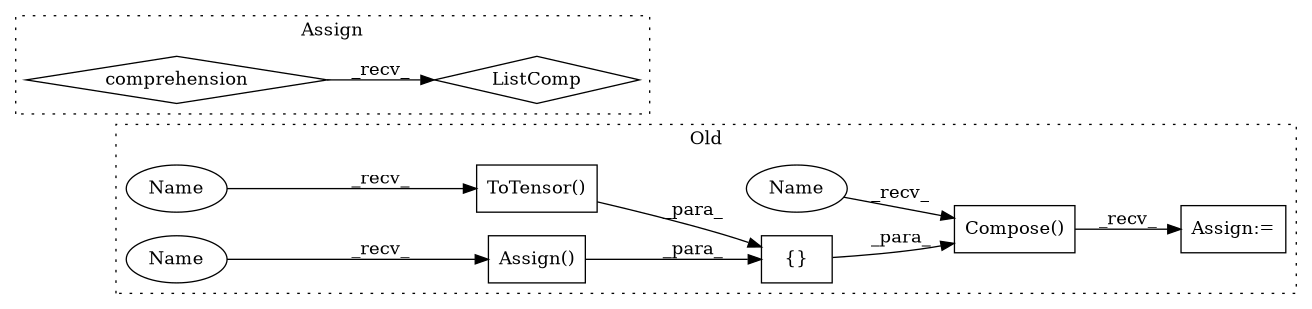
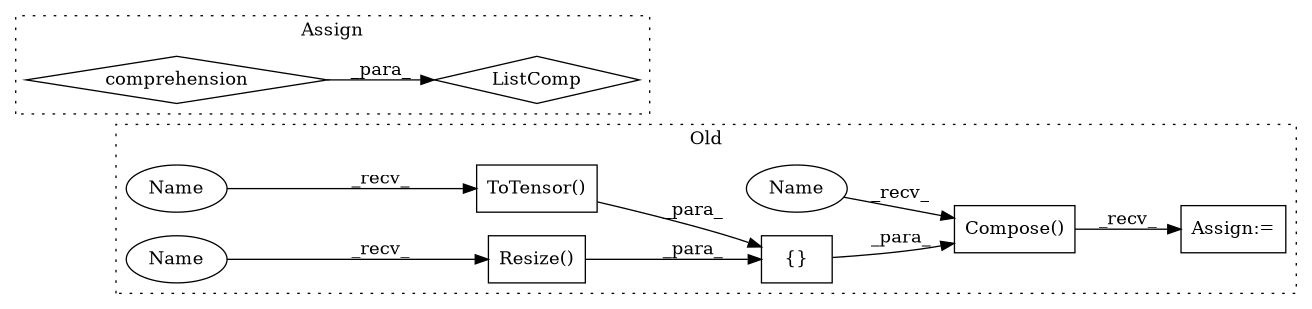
(381, 70) -> (381, 70)
(537, 259) -> (537, 259)
